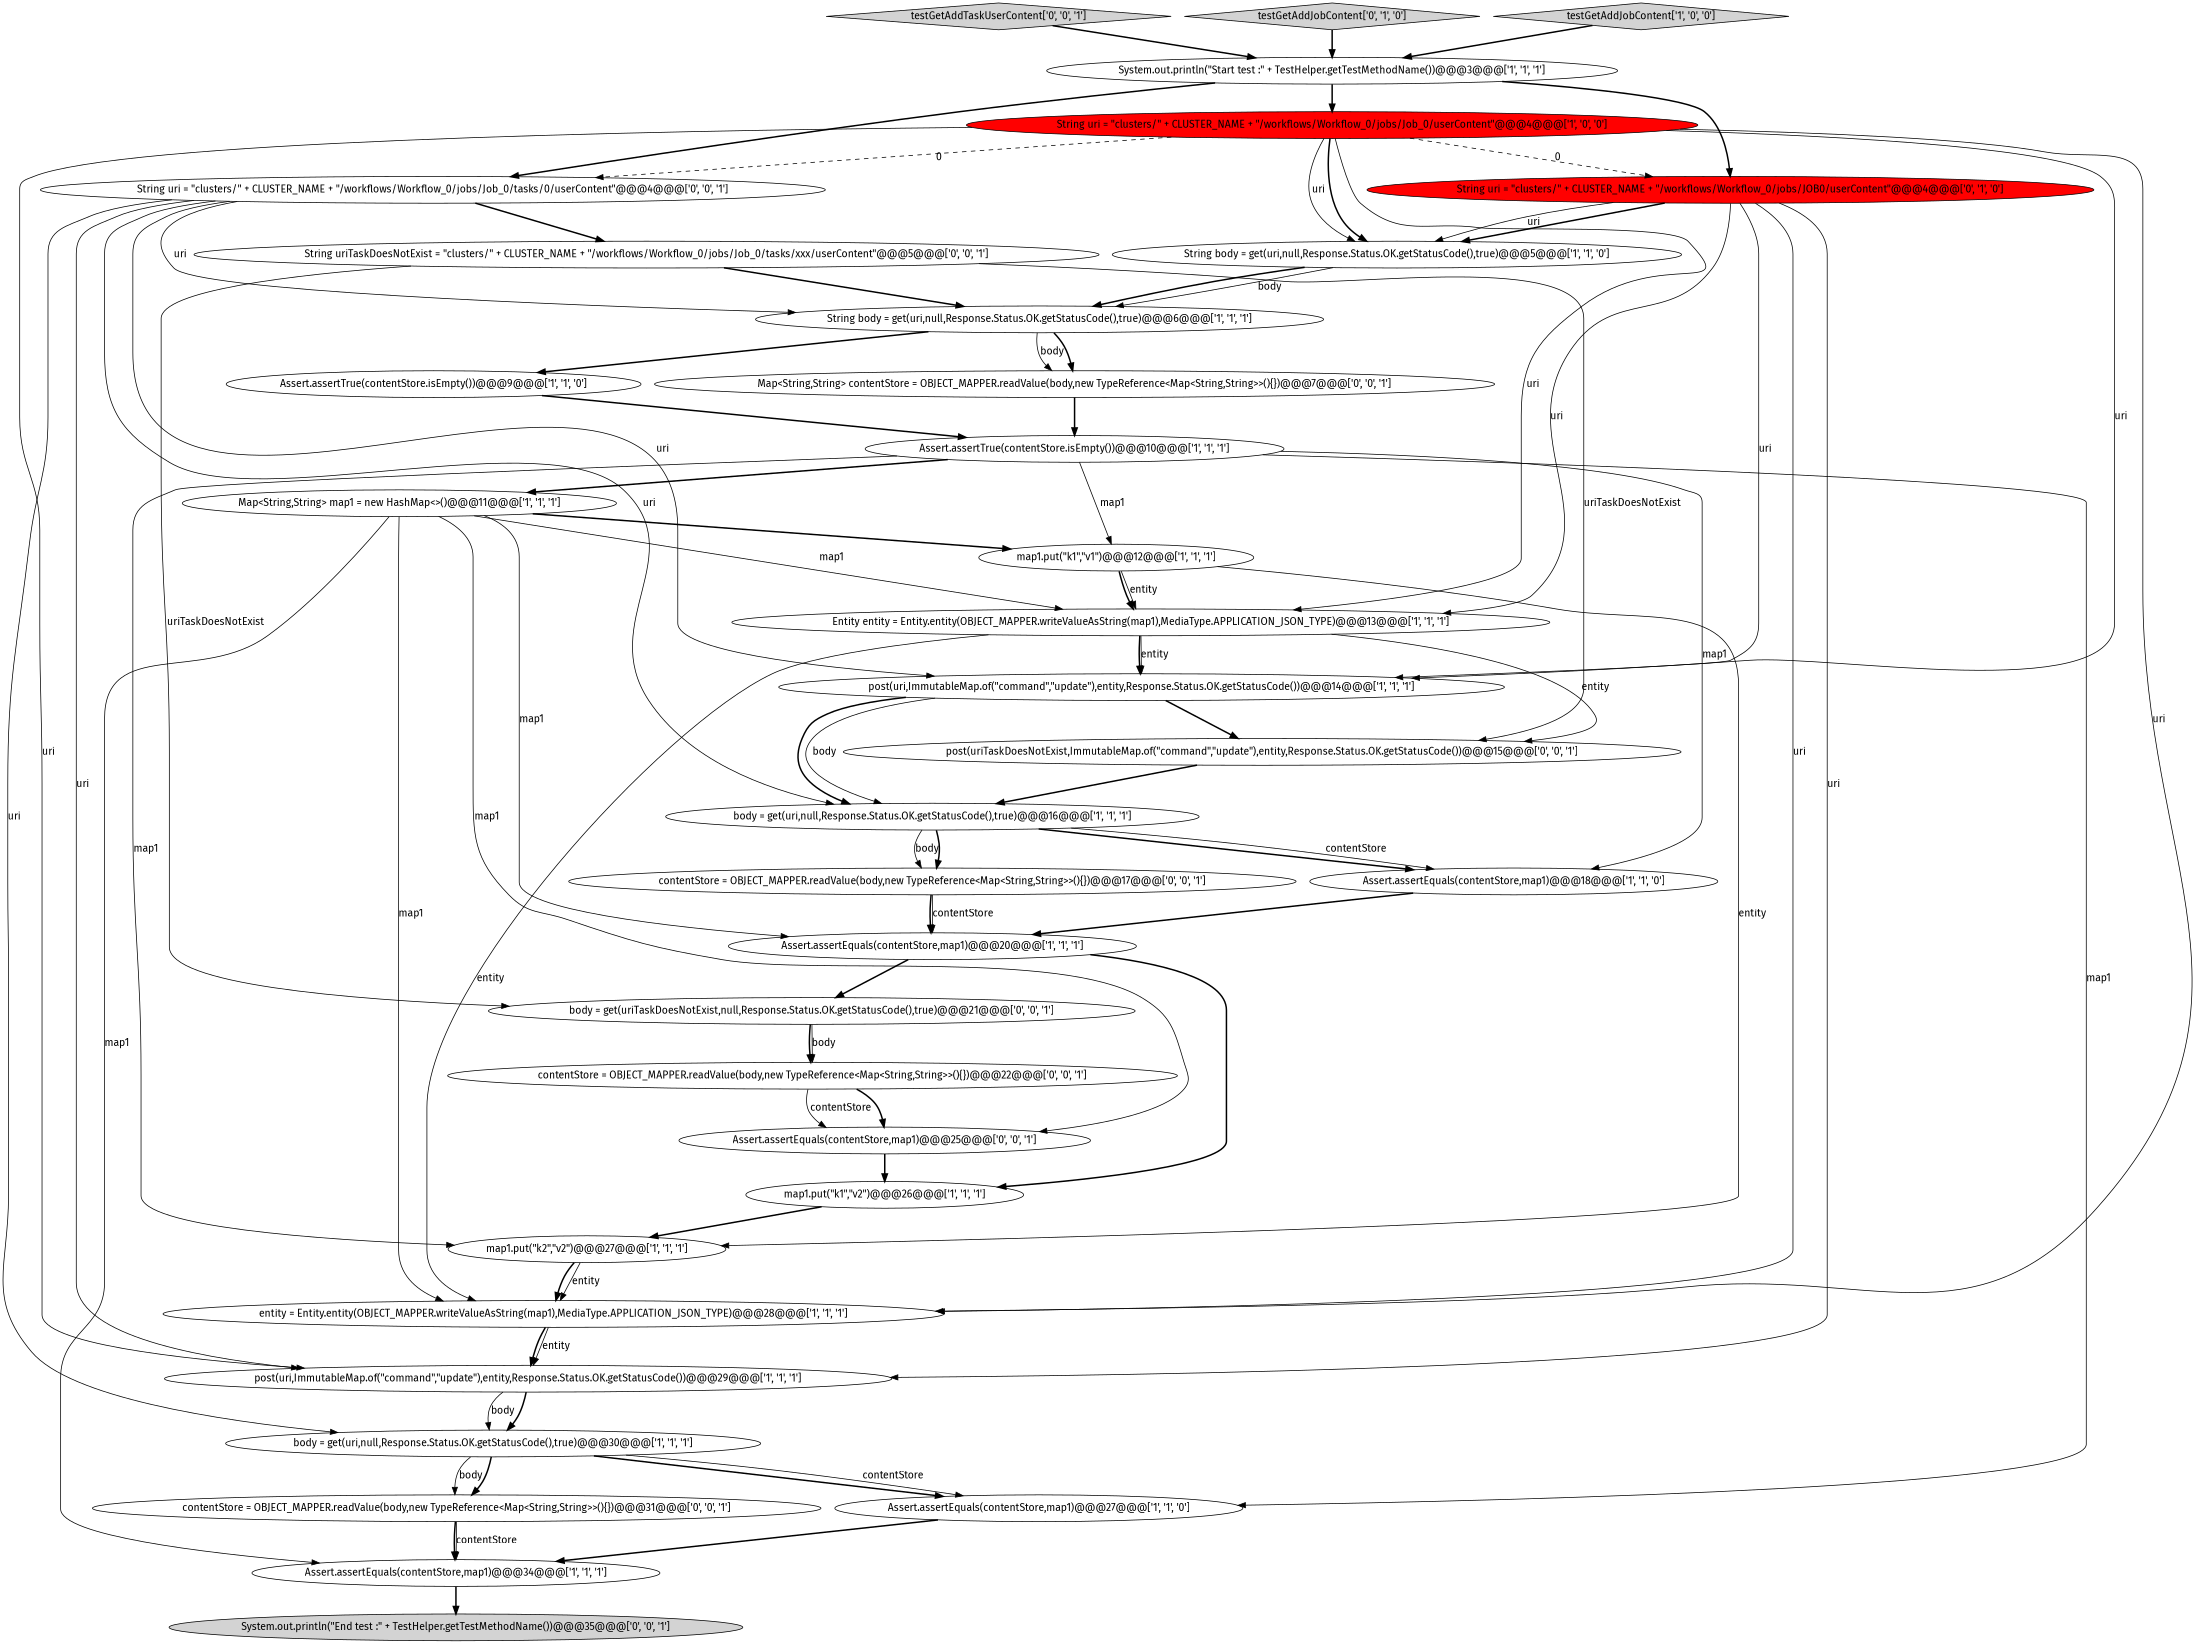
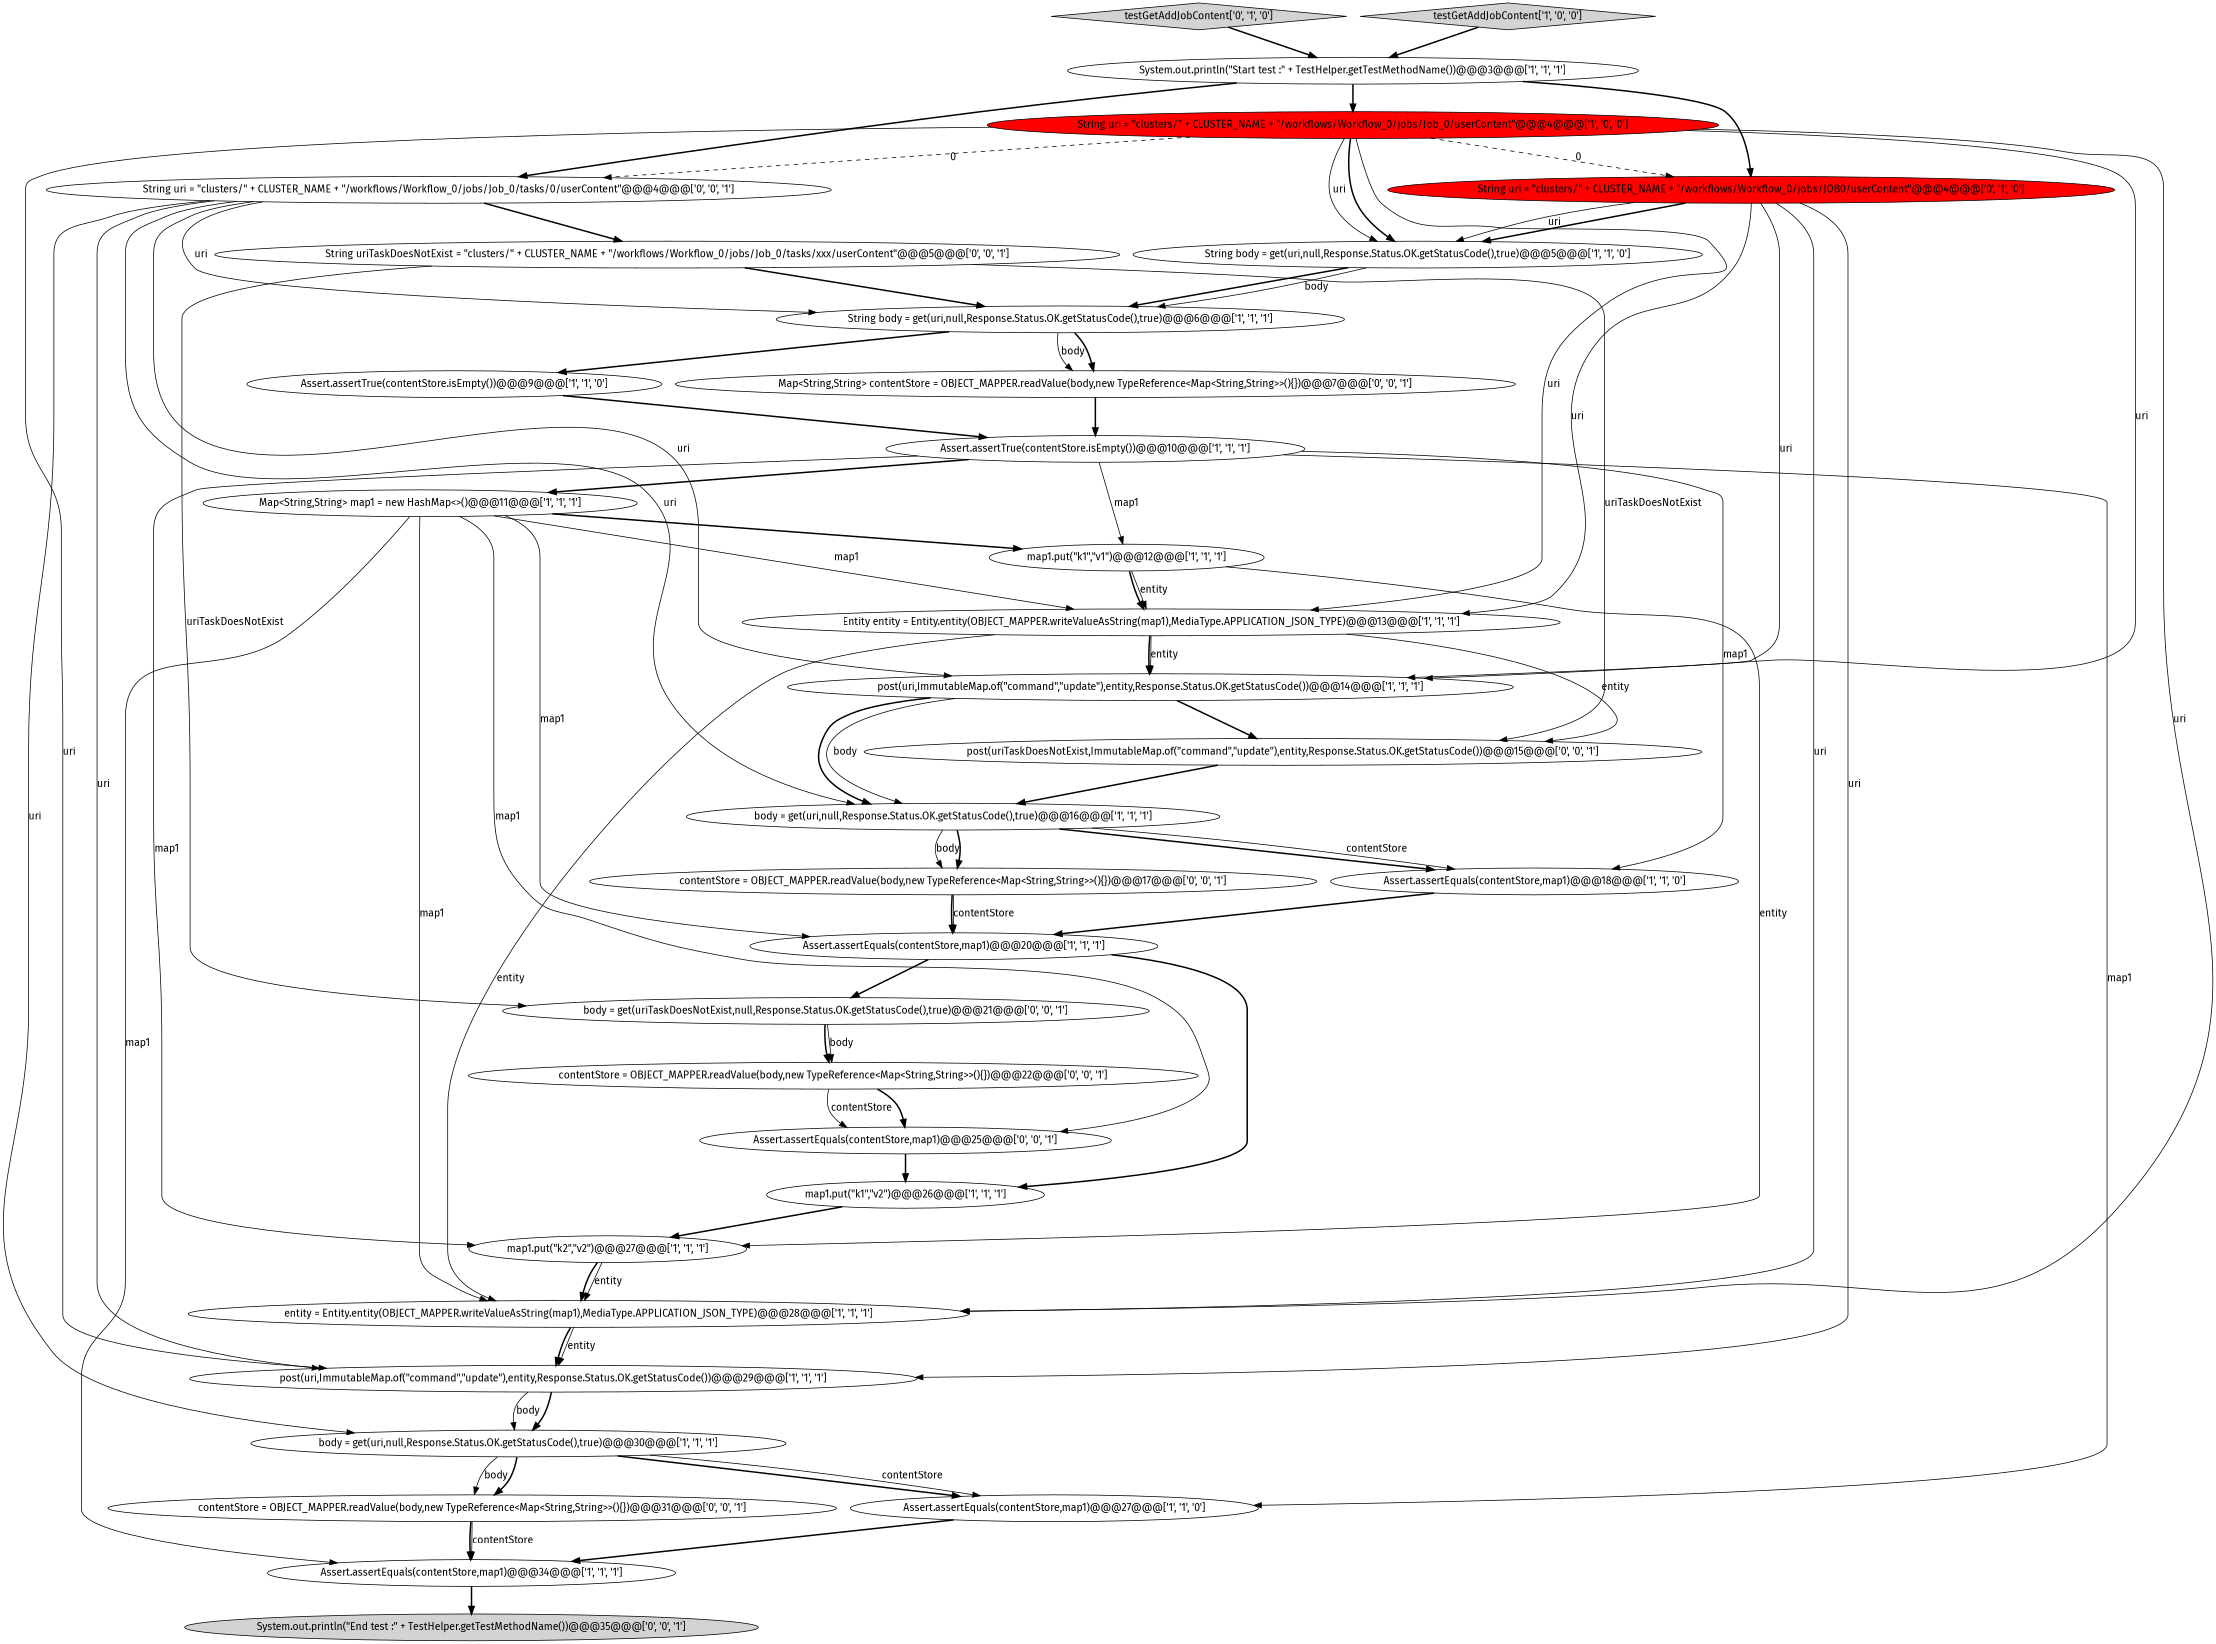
(999, 16) -> none
